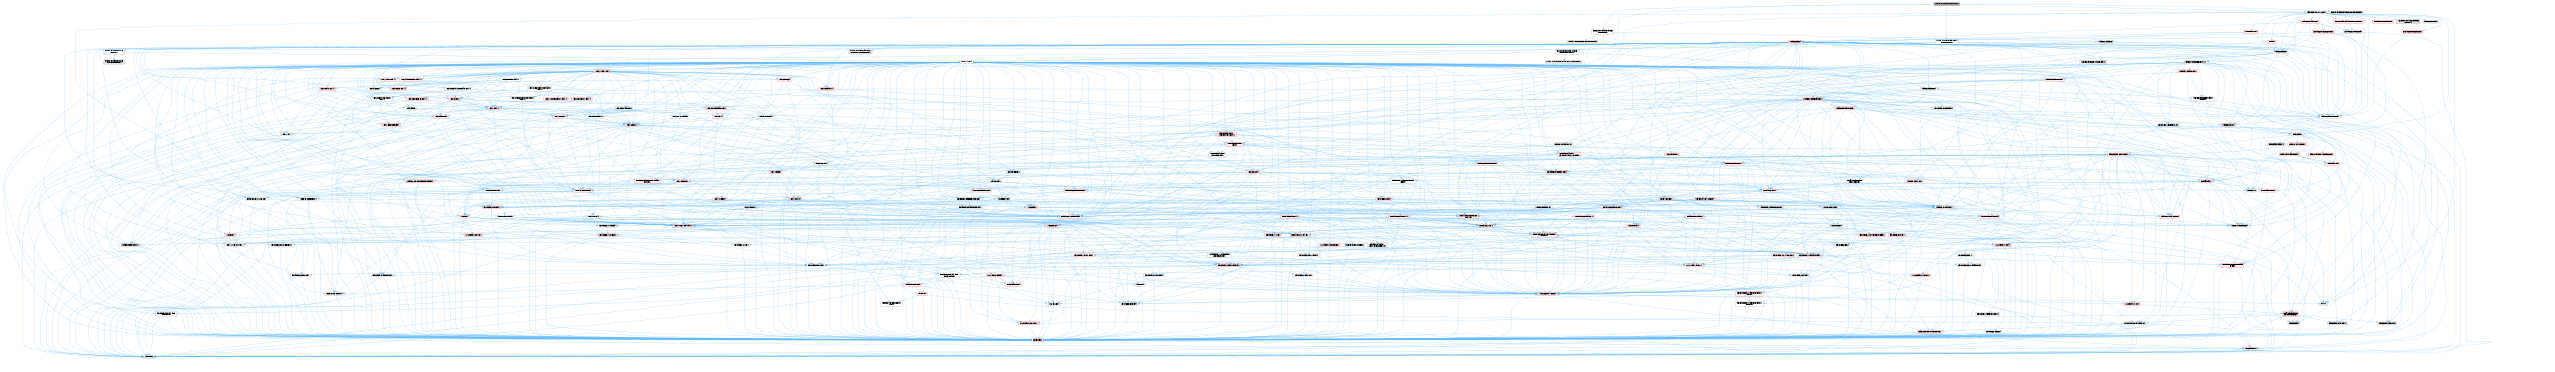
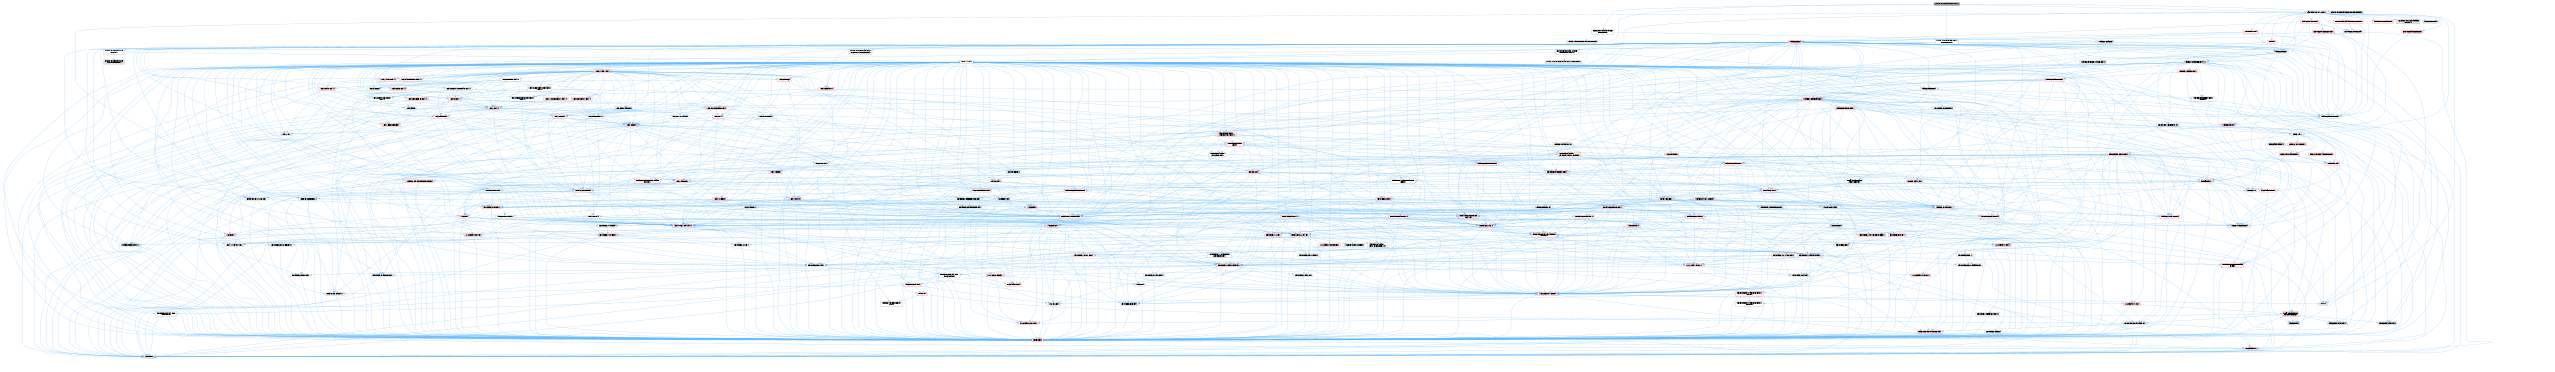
(2297, 134) -> (2297, 134)
